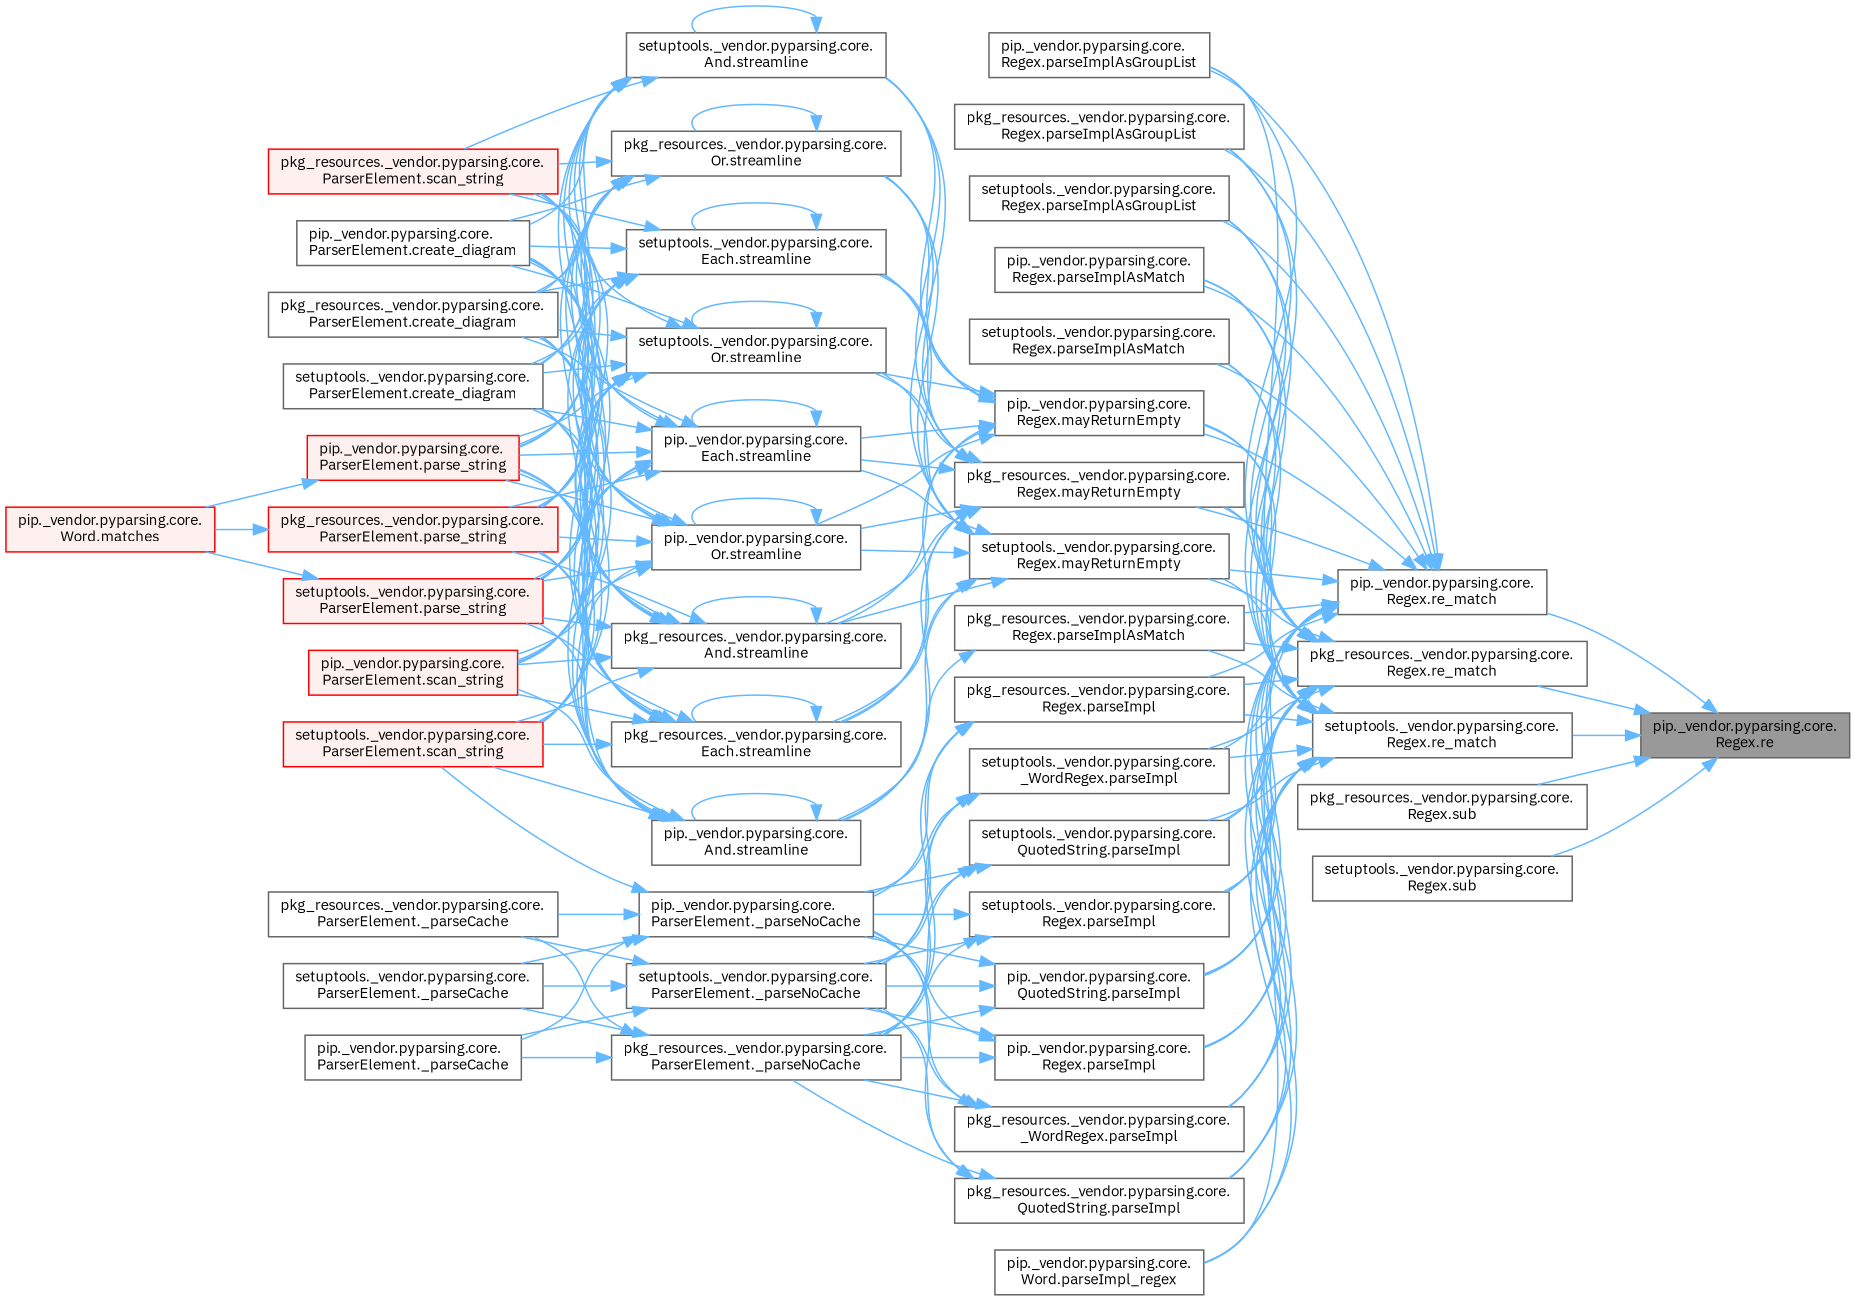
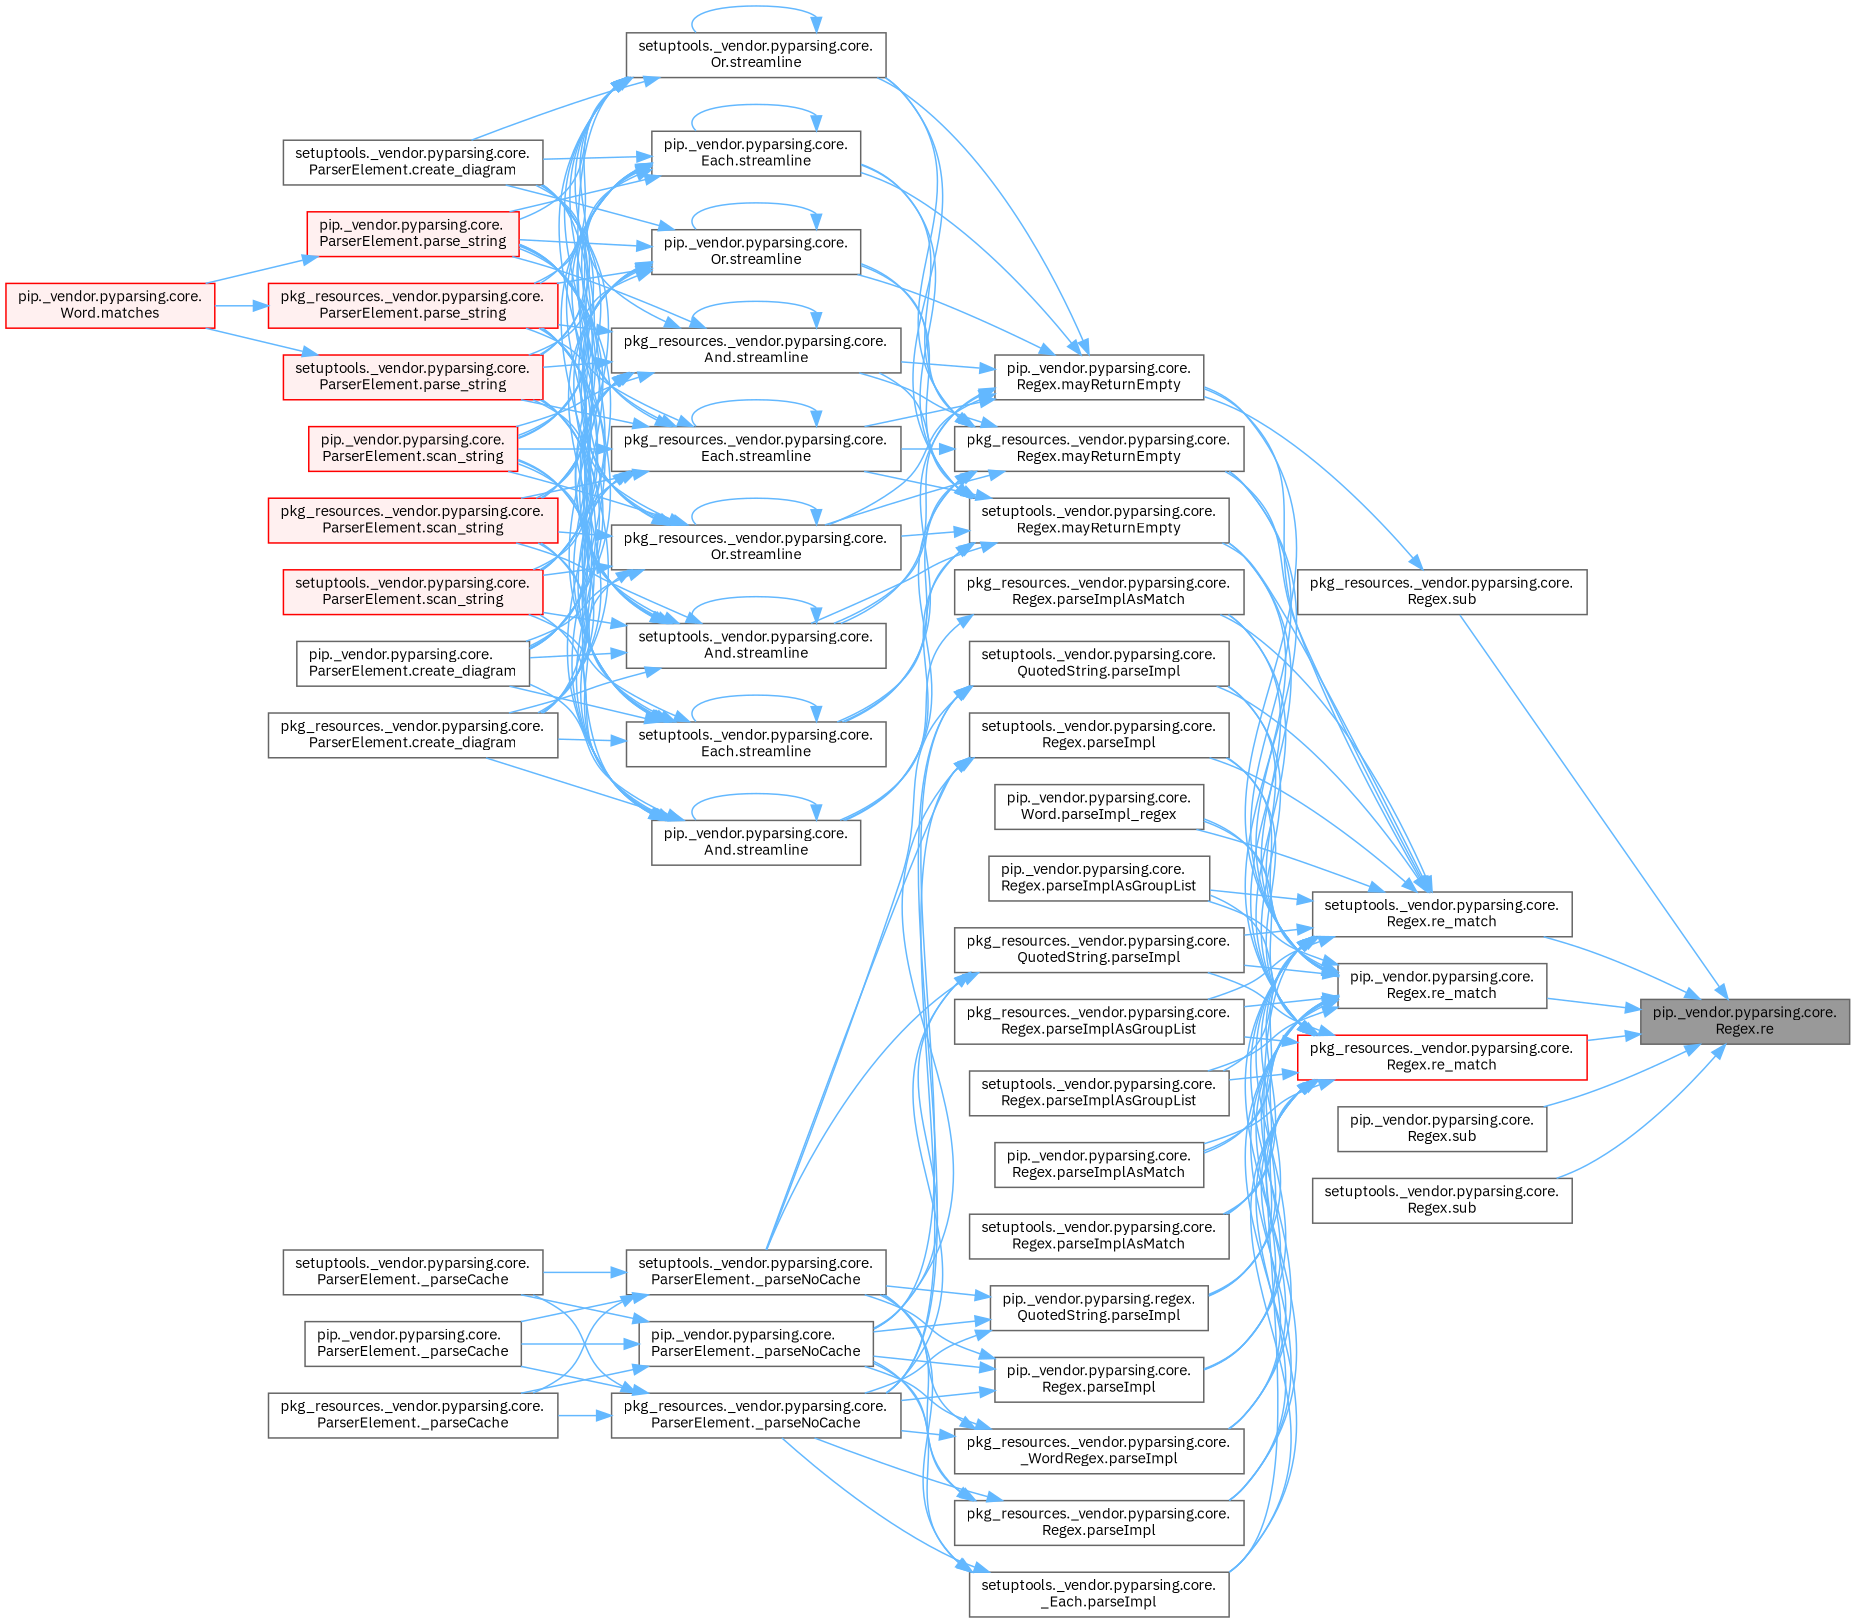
(1272, 518) -> (1318, 464)
(1442, 664) -> (1442, 1058)
(1099, 771) -> (1099, 1595)
(532, 834) -> (577, 618)
(1099, 986) -> (1099, 1308)
none -> (1442, 1129)
